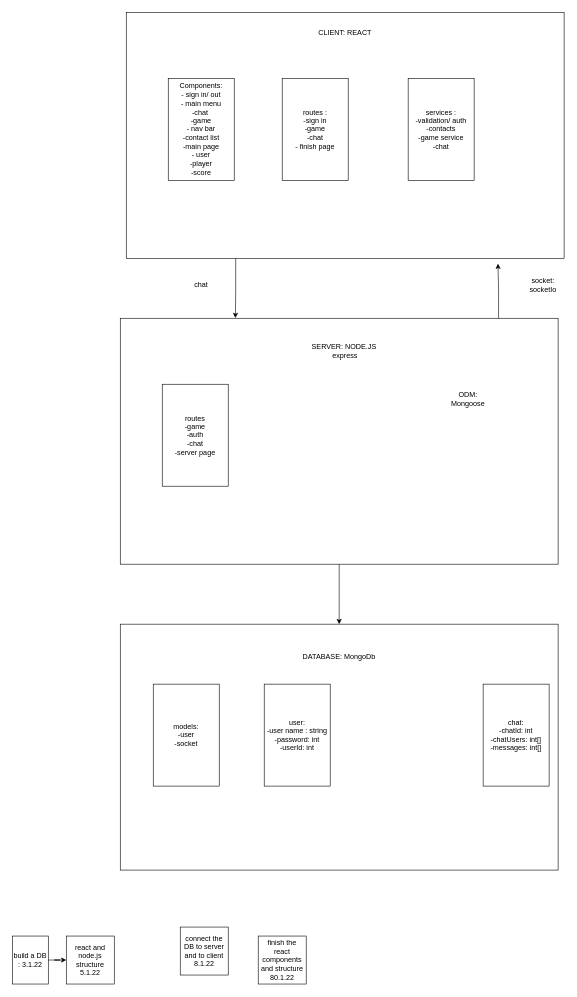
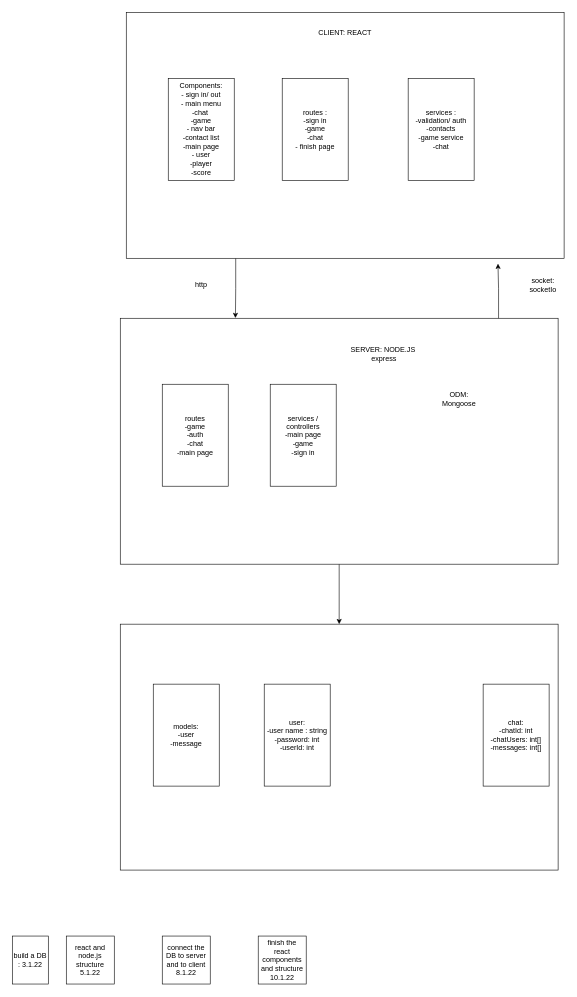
(201, 285) -> (201, 285)
(345, 351) -> (384, 354)
(468, 399) -> (459, 399)
(195, 435) -> (195, 435)
none -> (303, 435)
(339, 657) -> none
(186, 735) -> (186, 735)
(204, 951) -> (186, 960)
(57, 960) -> none
(282, 960) -> (282, 960)
